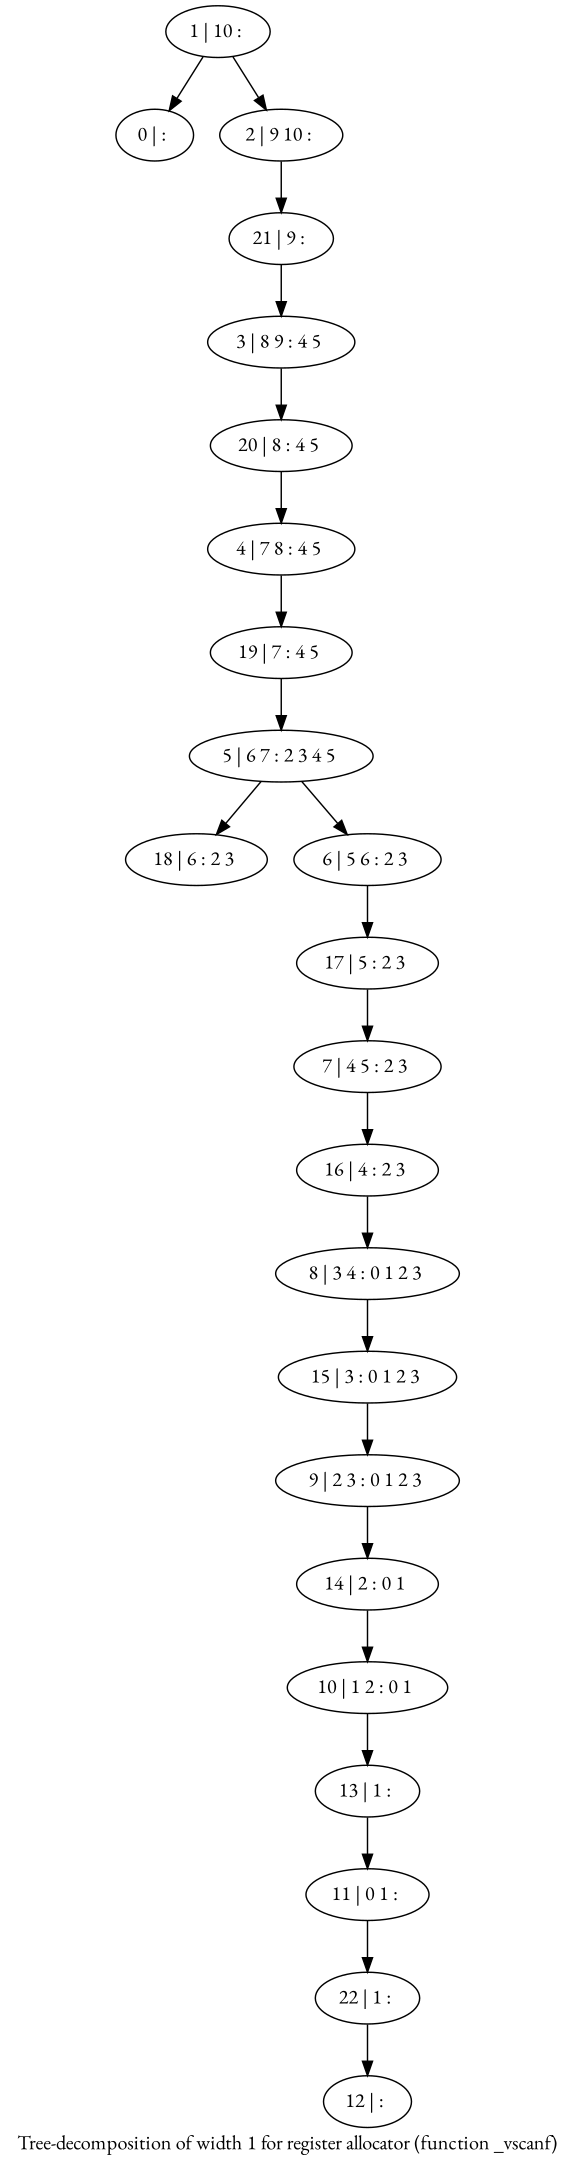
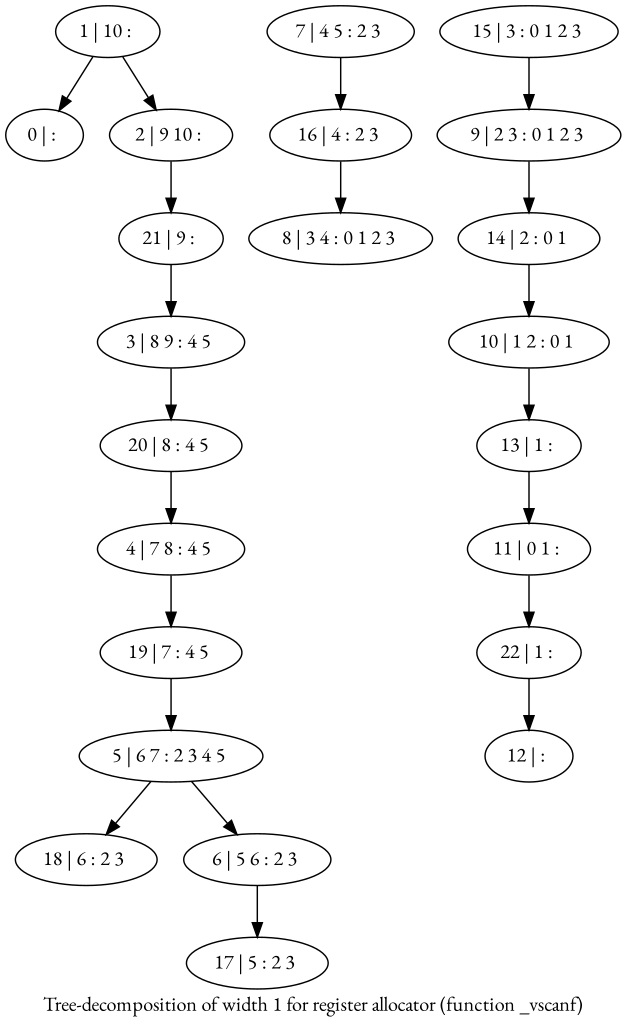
(367, 1008) -> none
(367, 1318) -> none
